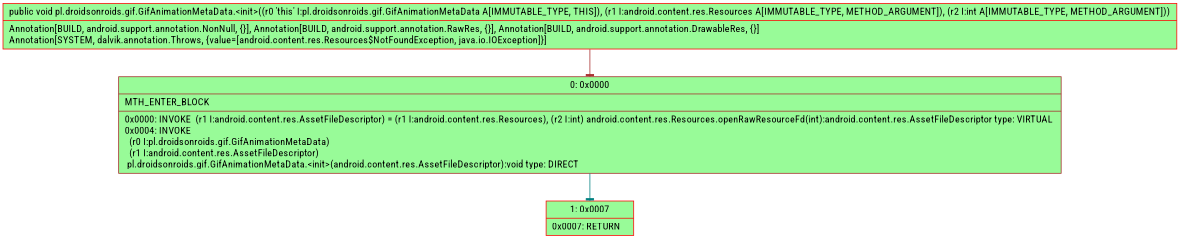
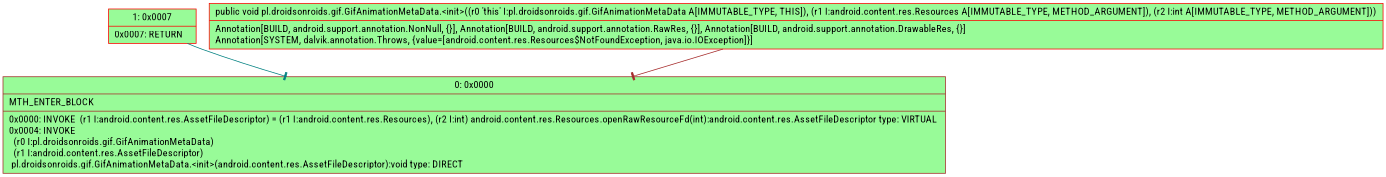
(590, 185) -> (235, 61)
